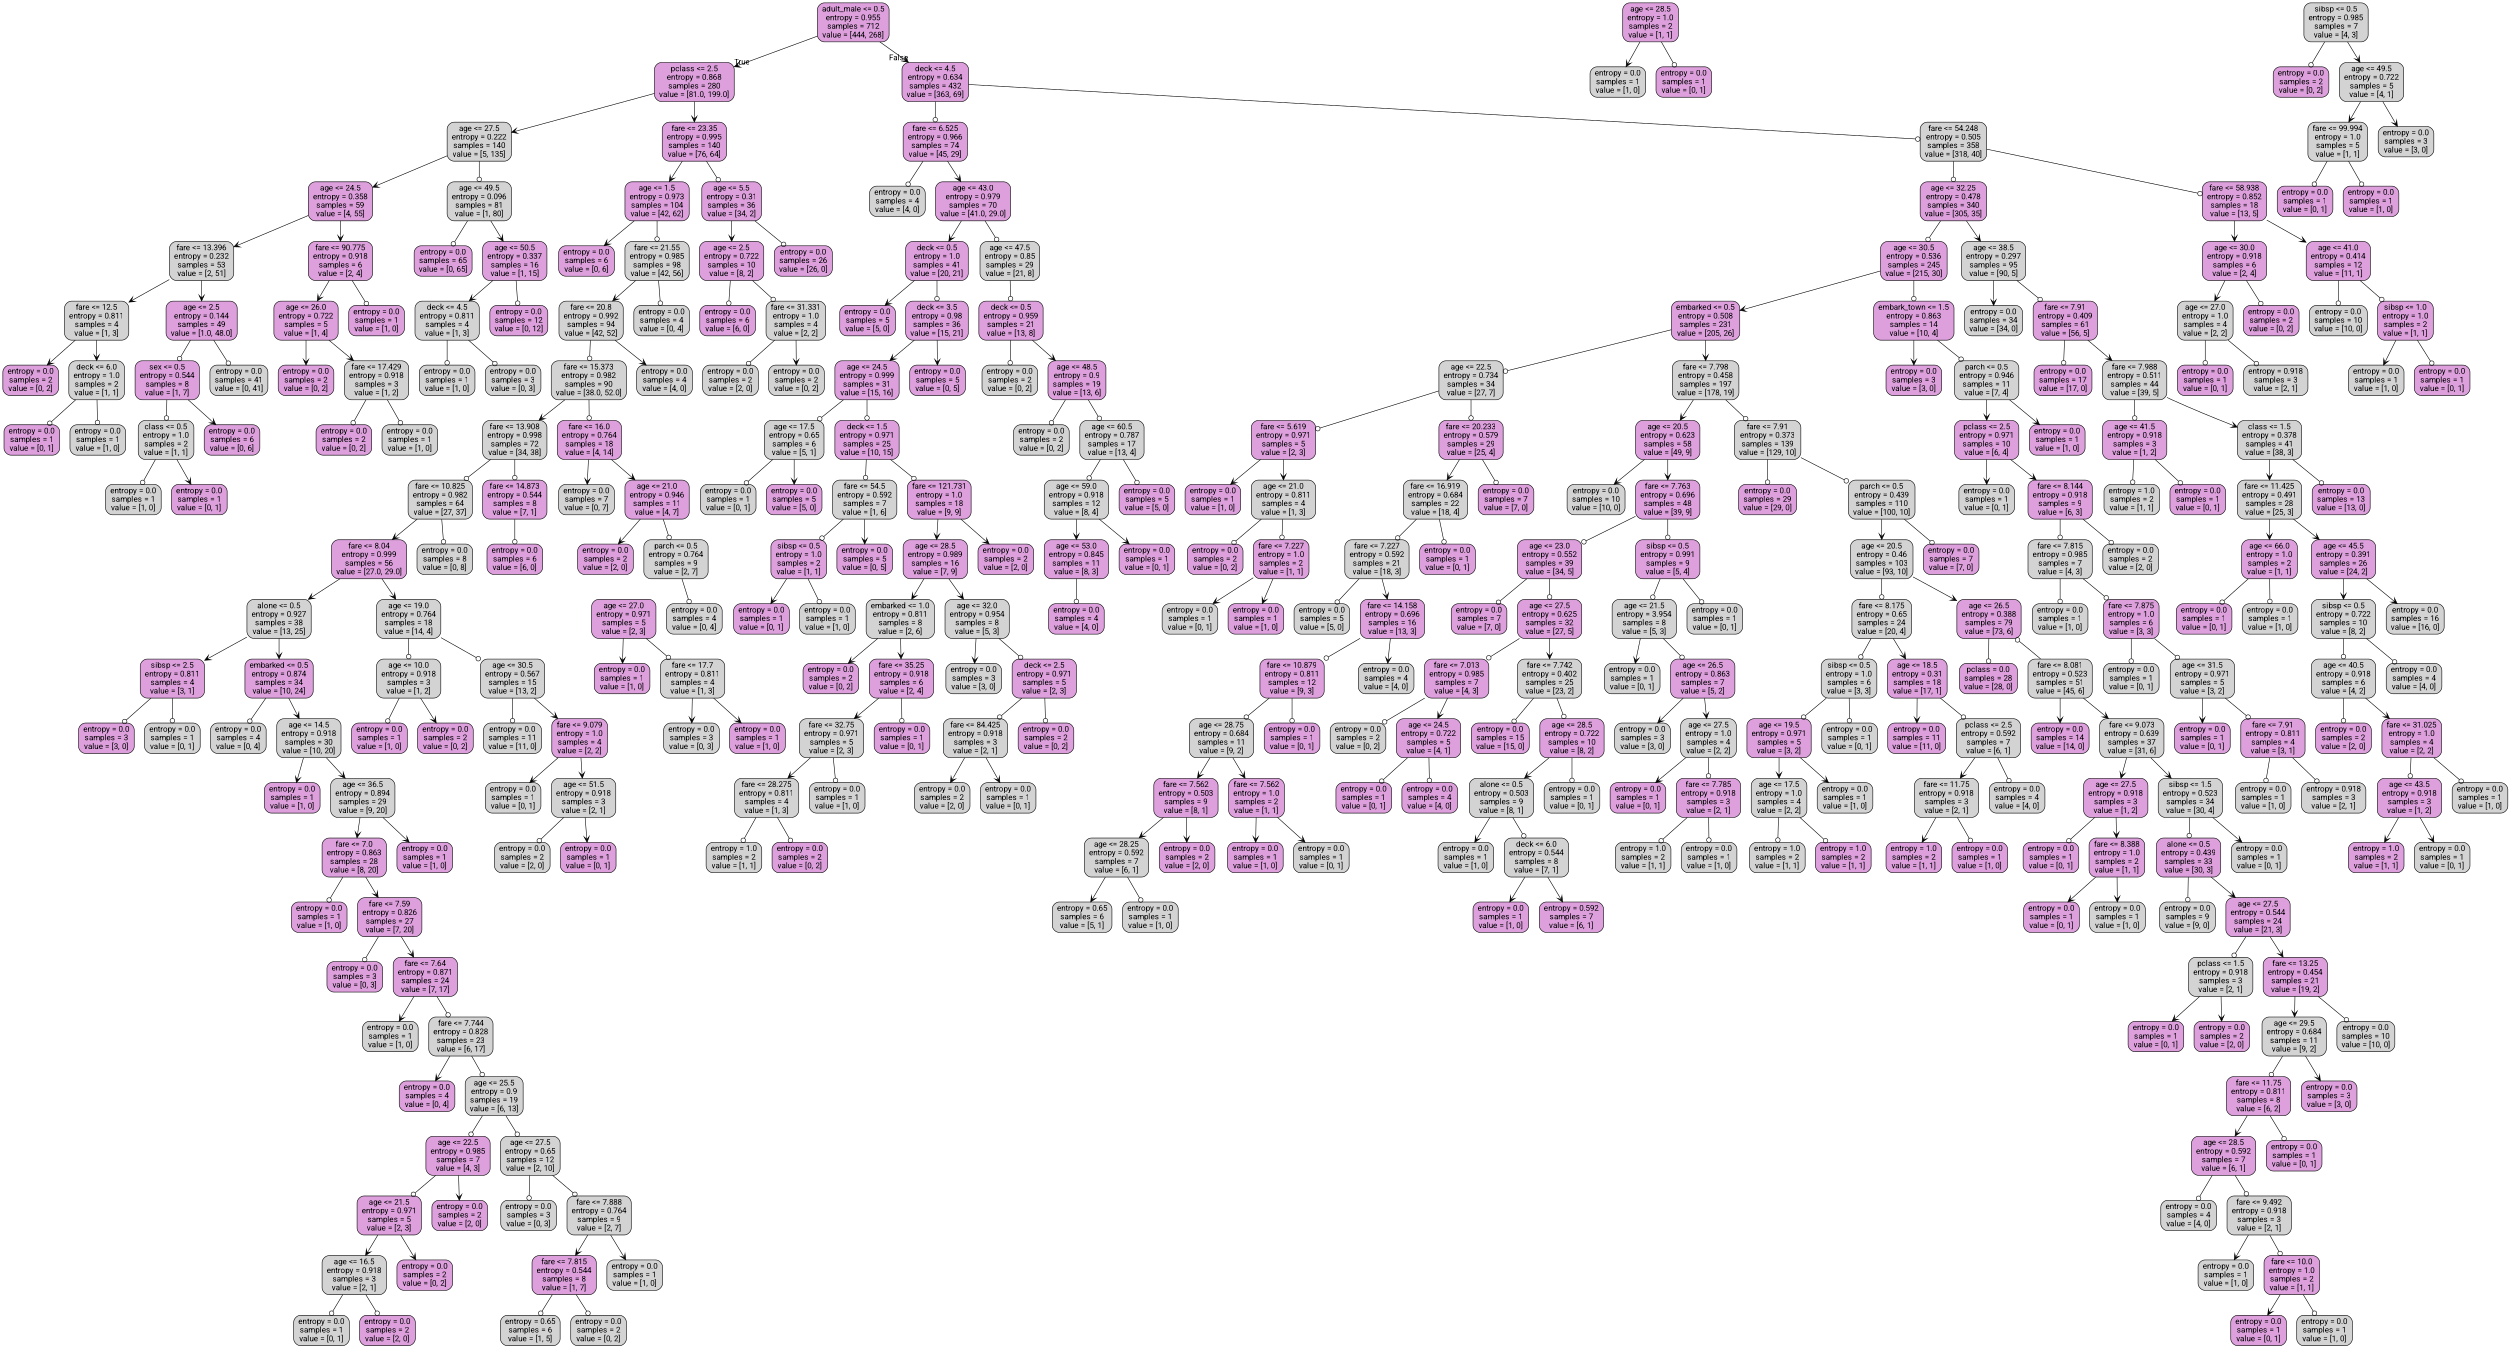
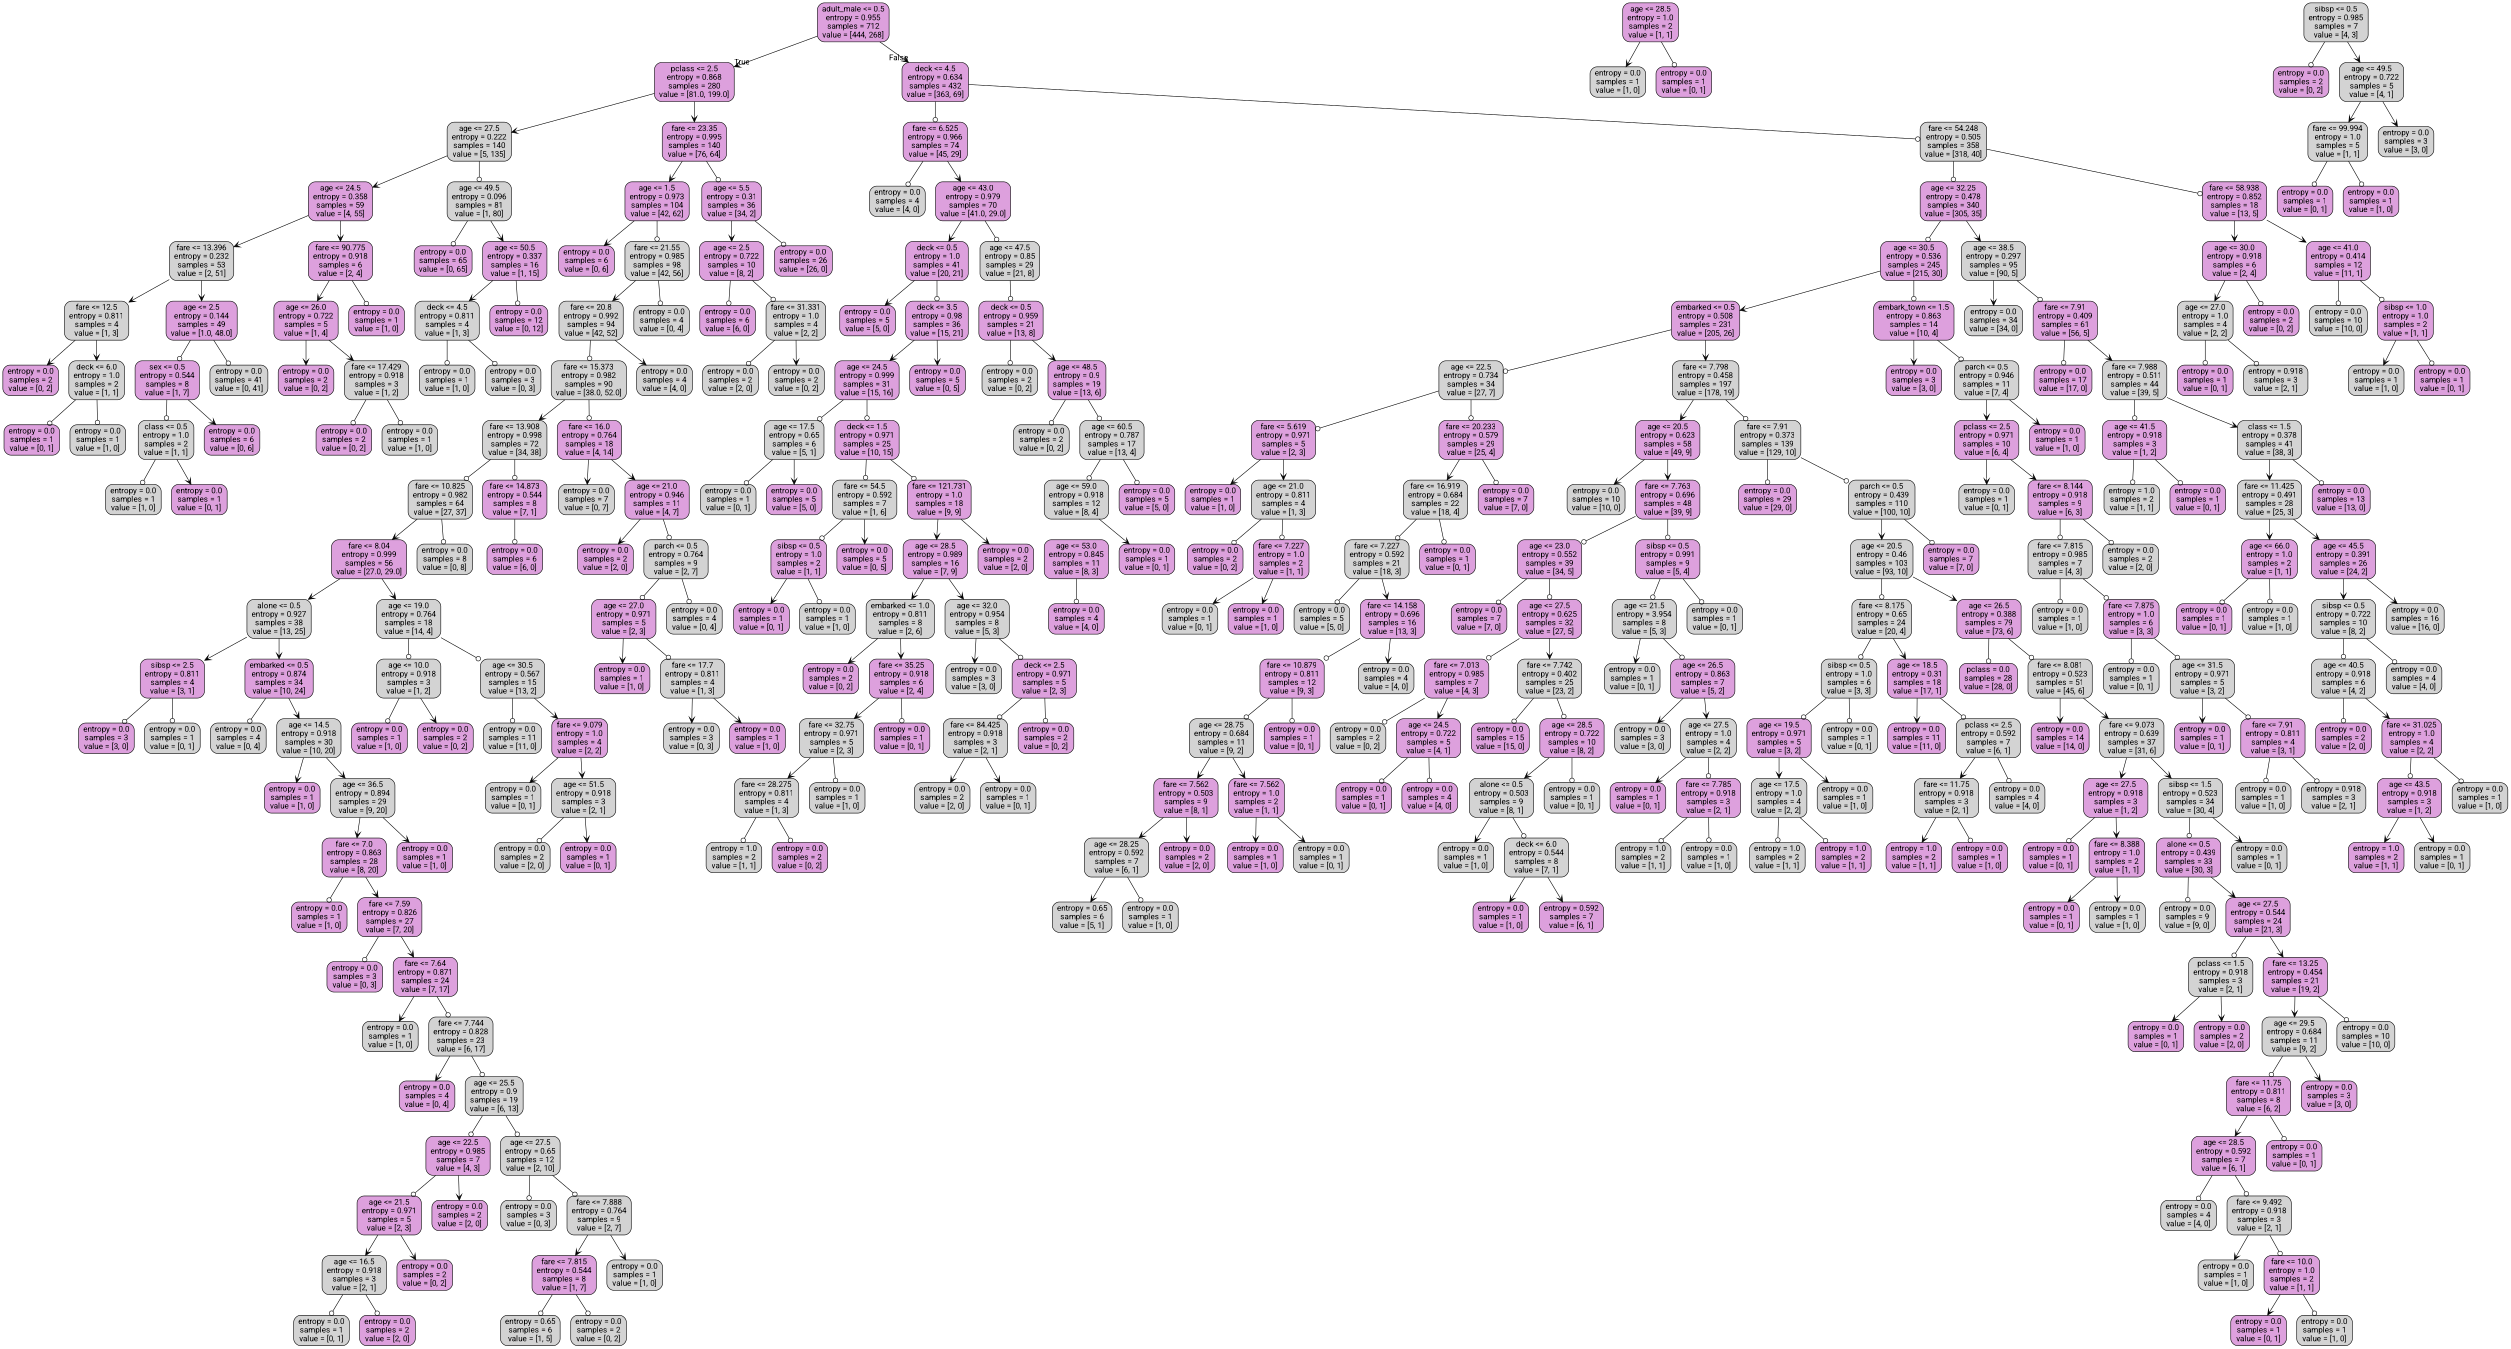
(1076, 526) -> none
none -> (651, 587)
(2030, 650) -> (2019, 647)
